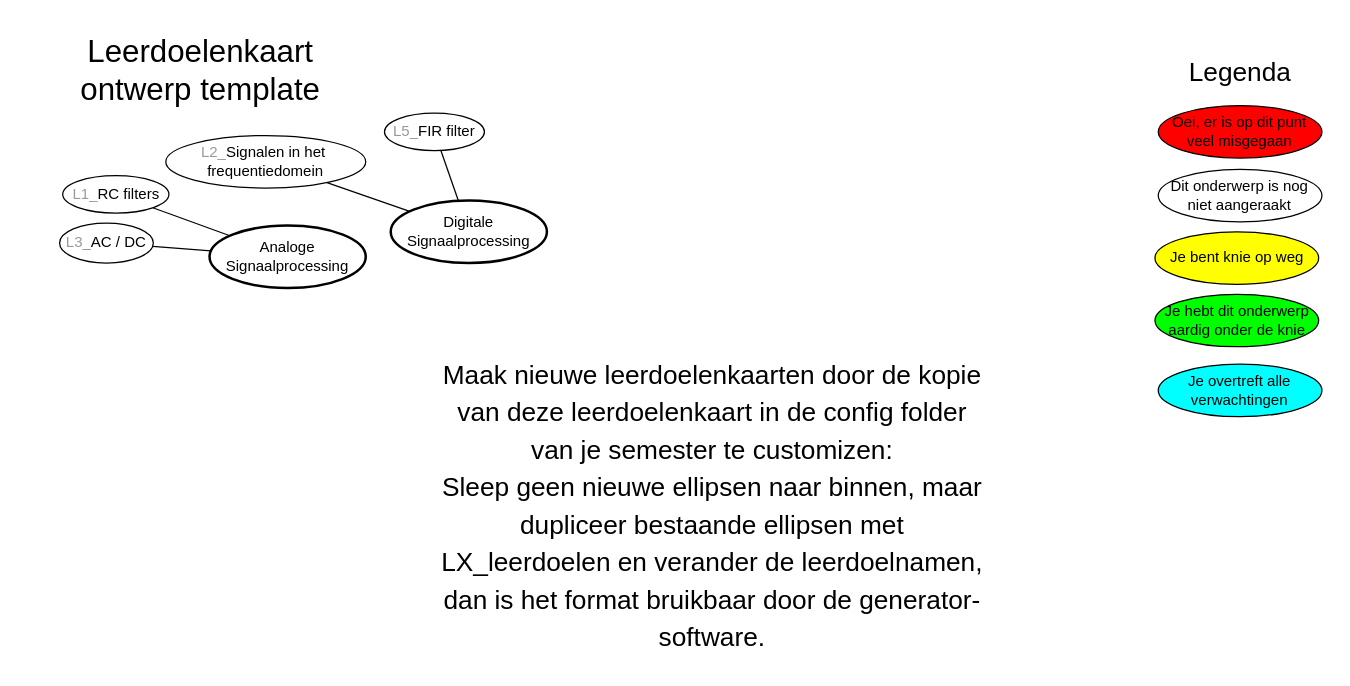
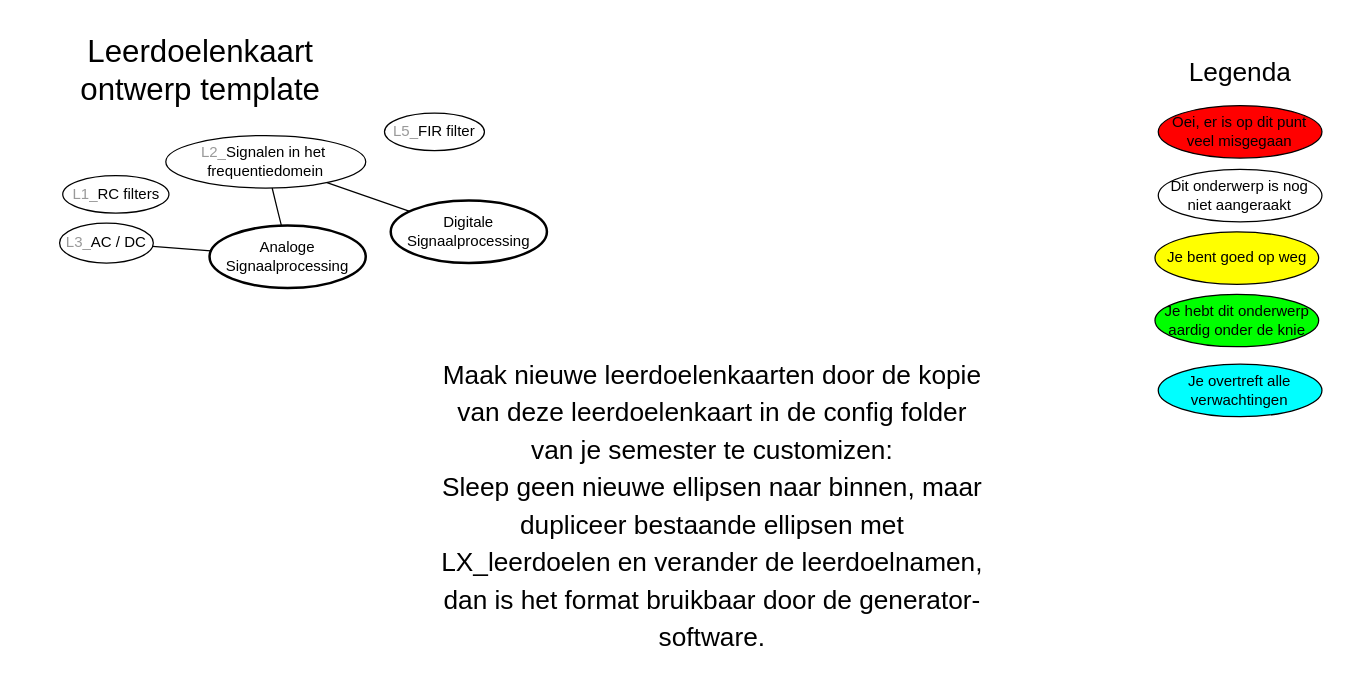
(449, 175) -> none
none -> (276, 206)
(190, 221) -> none
(1238, 258) -> (1238, 258)
